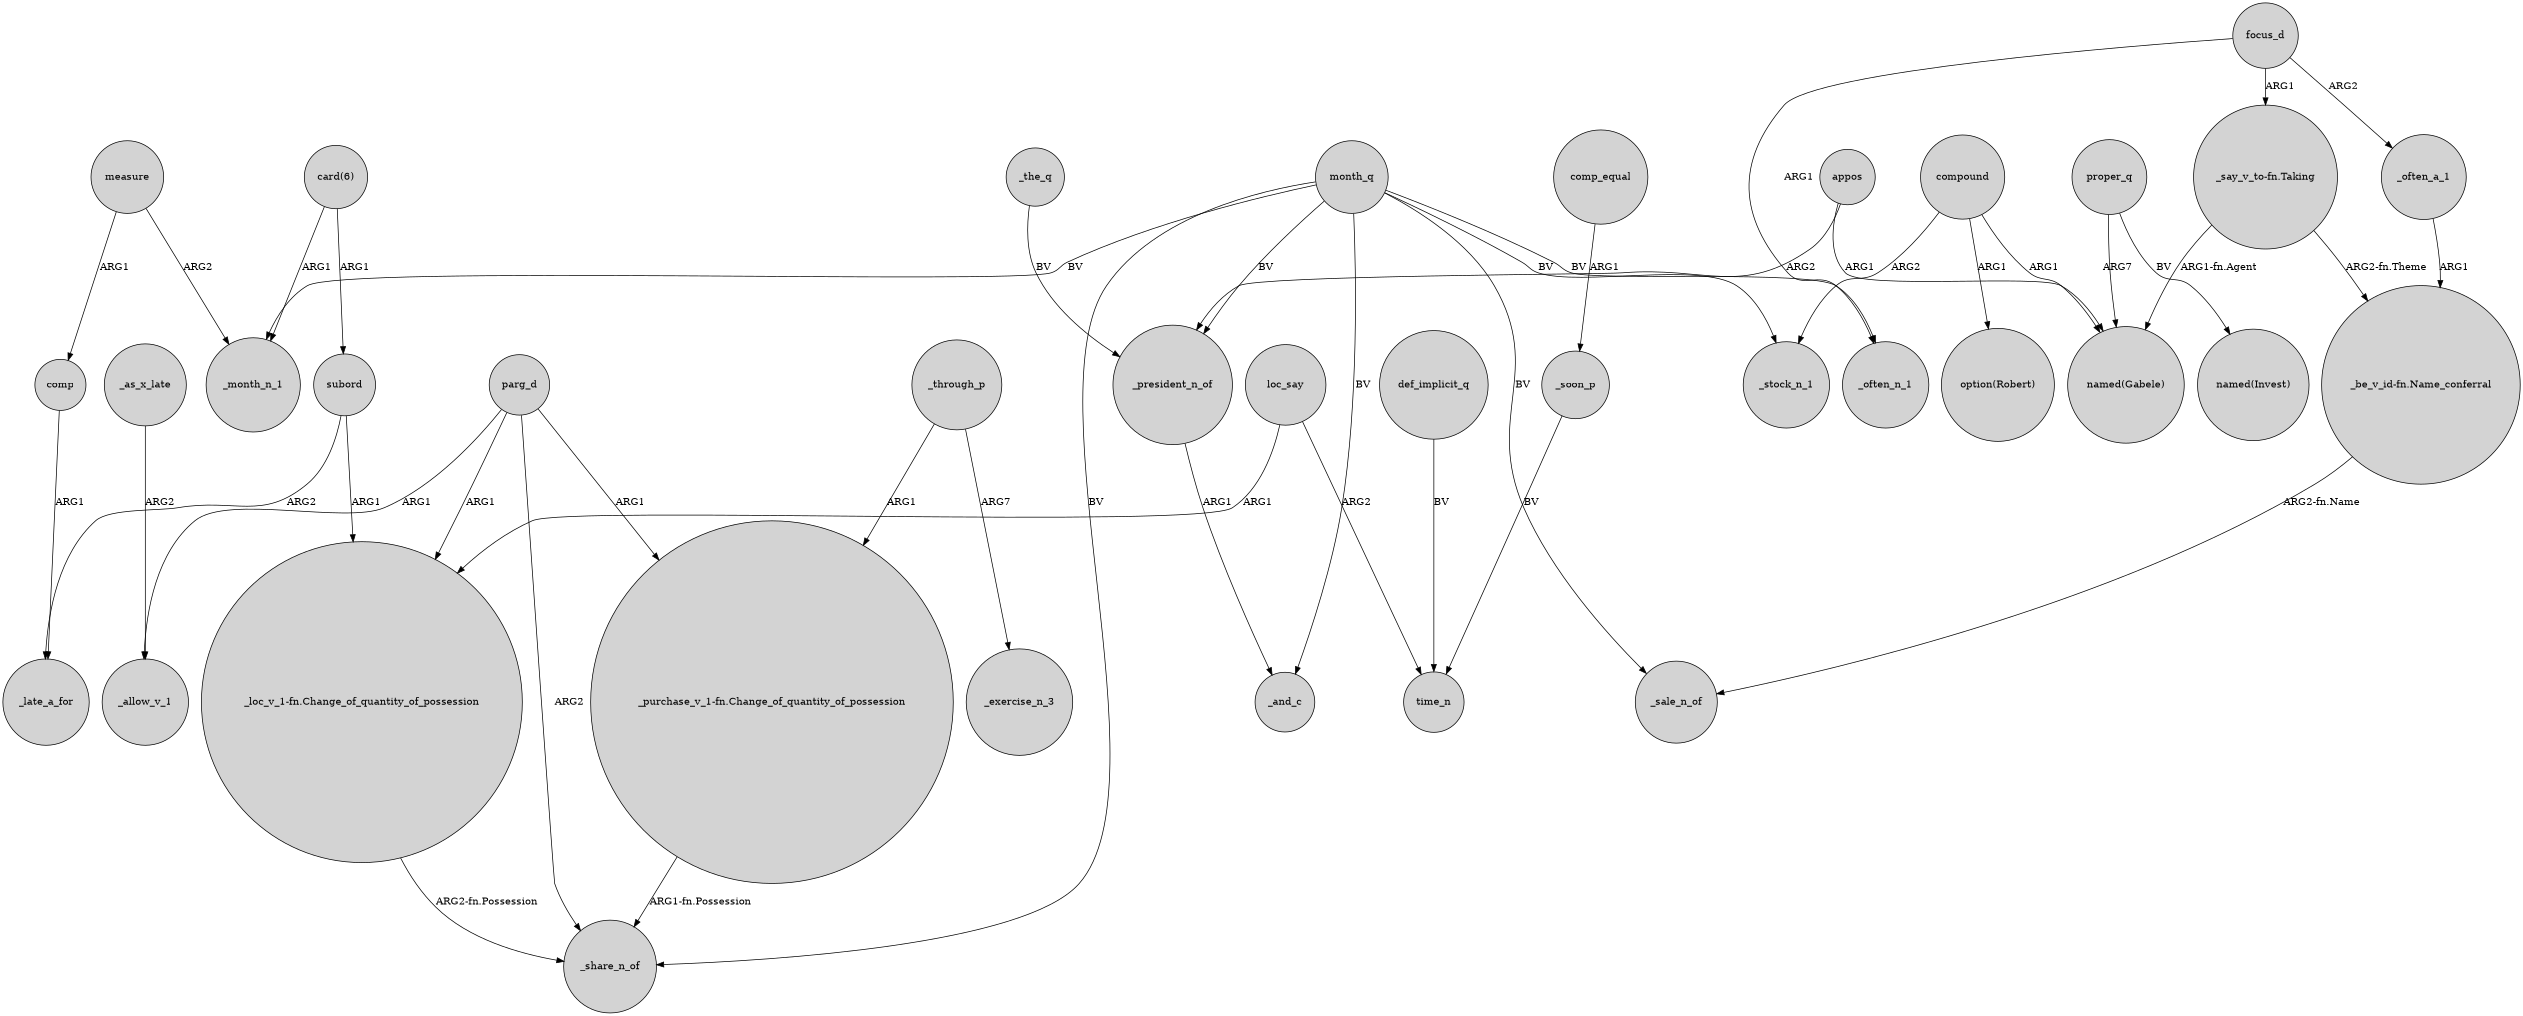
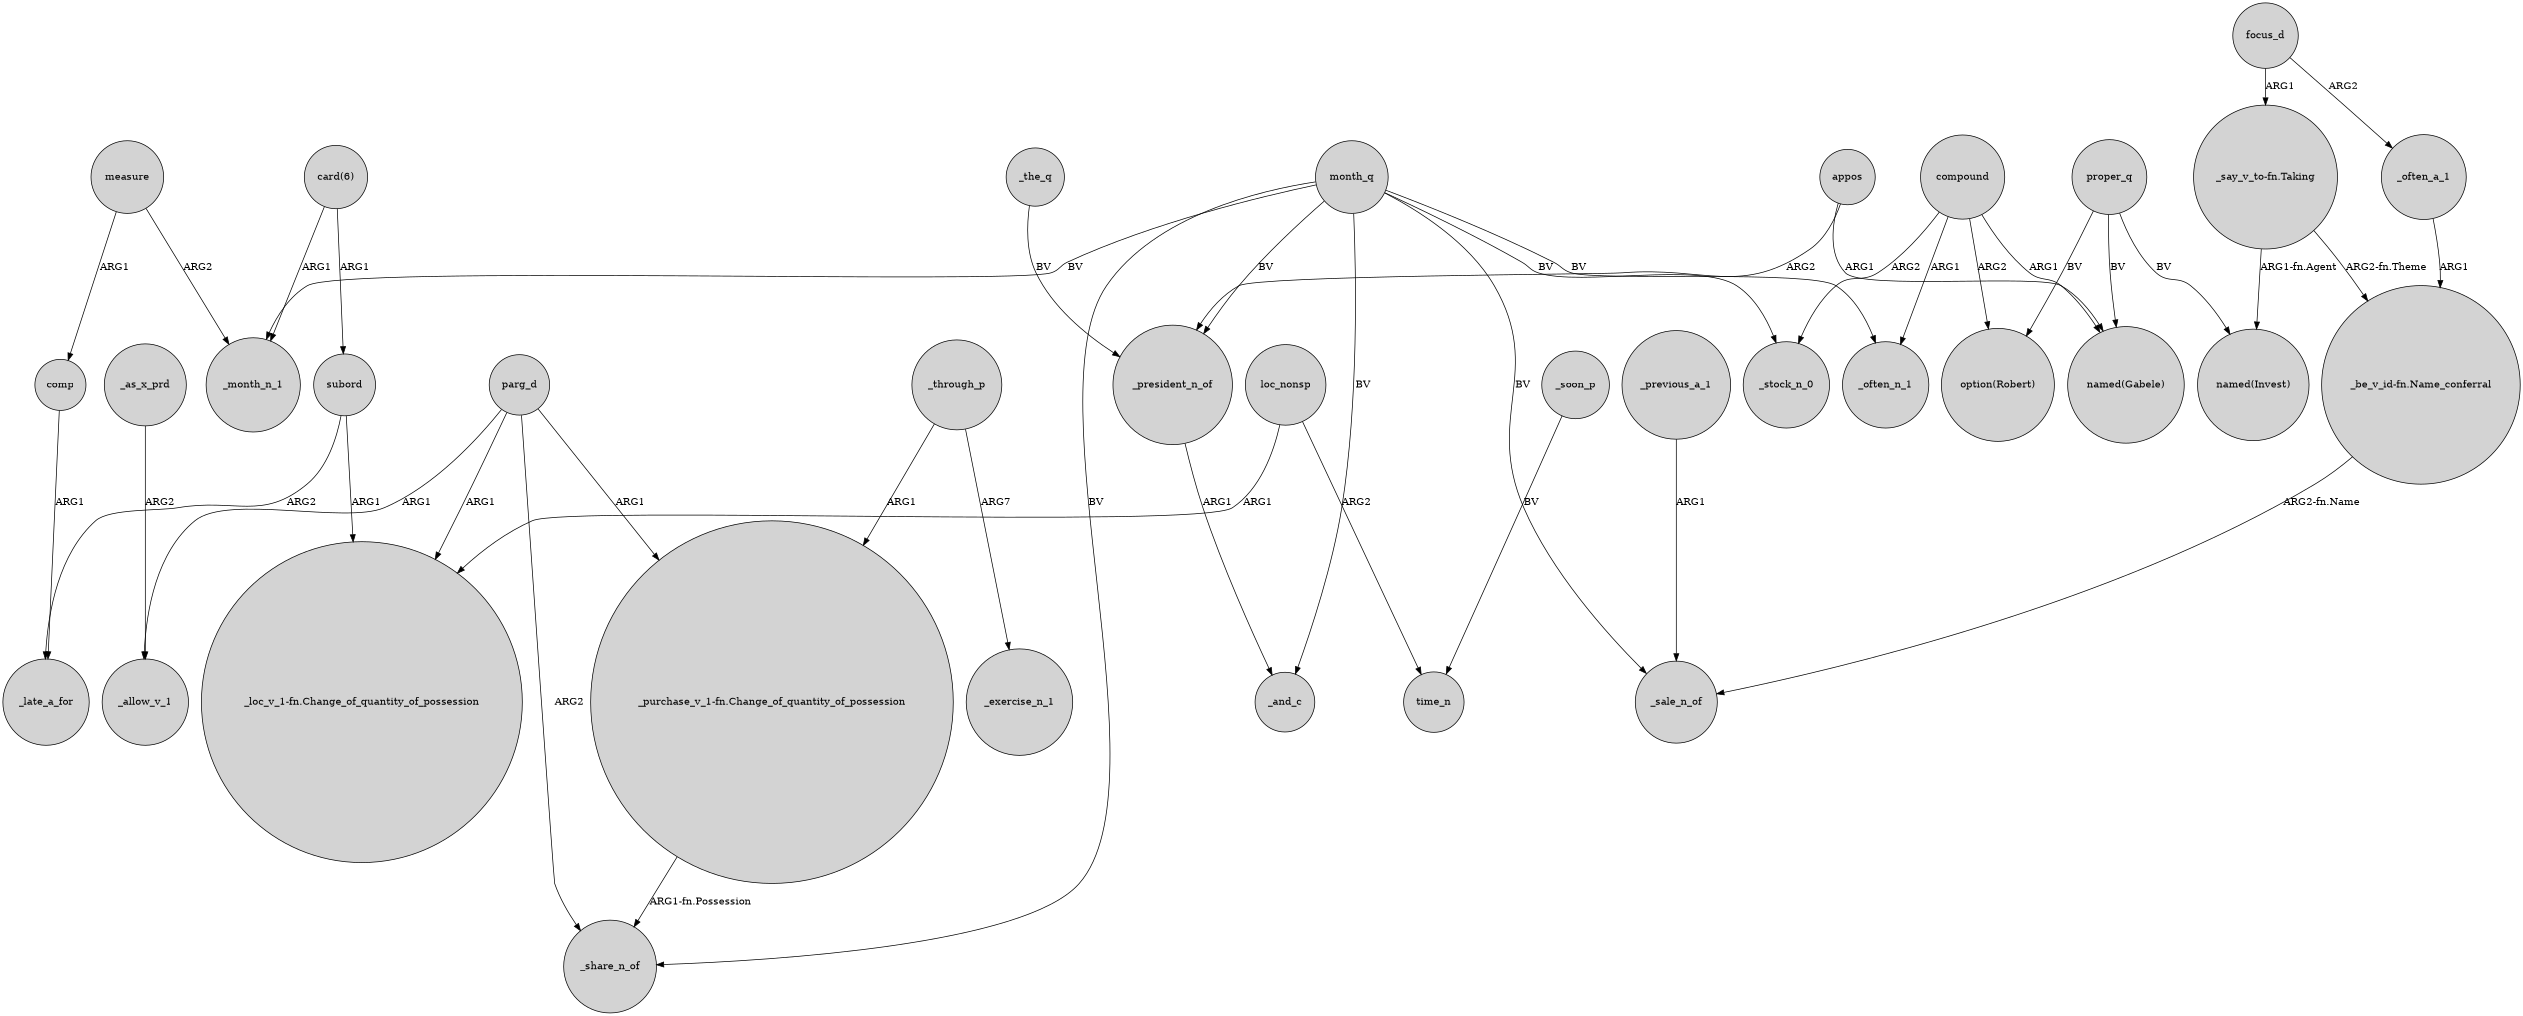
(1857, 81) -> (1927, 274)
(1601, 177) -> none
(1993, 267) -> (1993, 267)
(2118, 267) -> (2118, 267)
none -> (2063, 271)
(2175, 271) -> (2259, 285)
(145, 385) -> (145, 385)
(1286, 385) -> (1286, 385)
(1434, 385) -> none
none -> (1676, 385)
(1786, 385) -> (1786, 385)
(1019, 702) -> (1019, 702)
(465, 929) -> none
